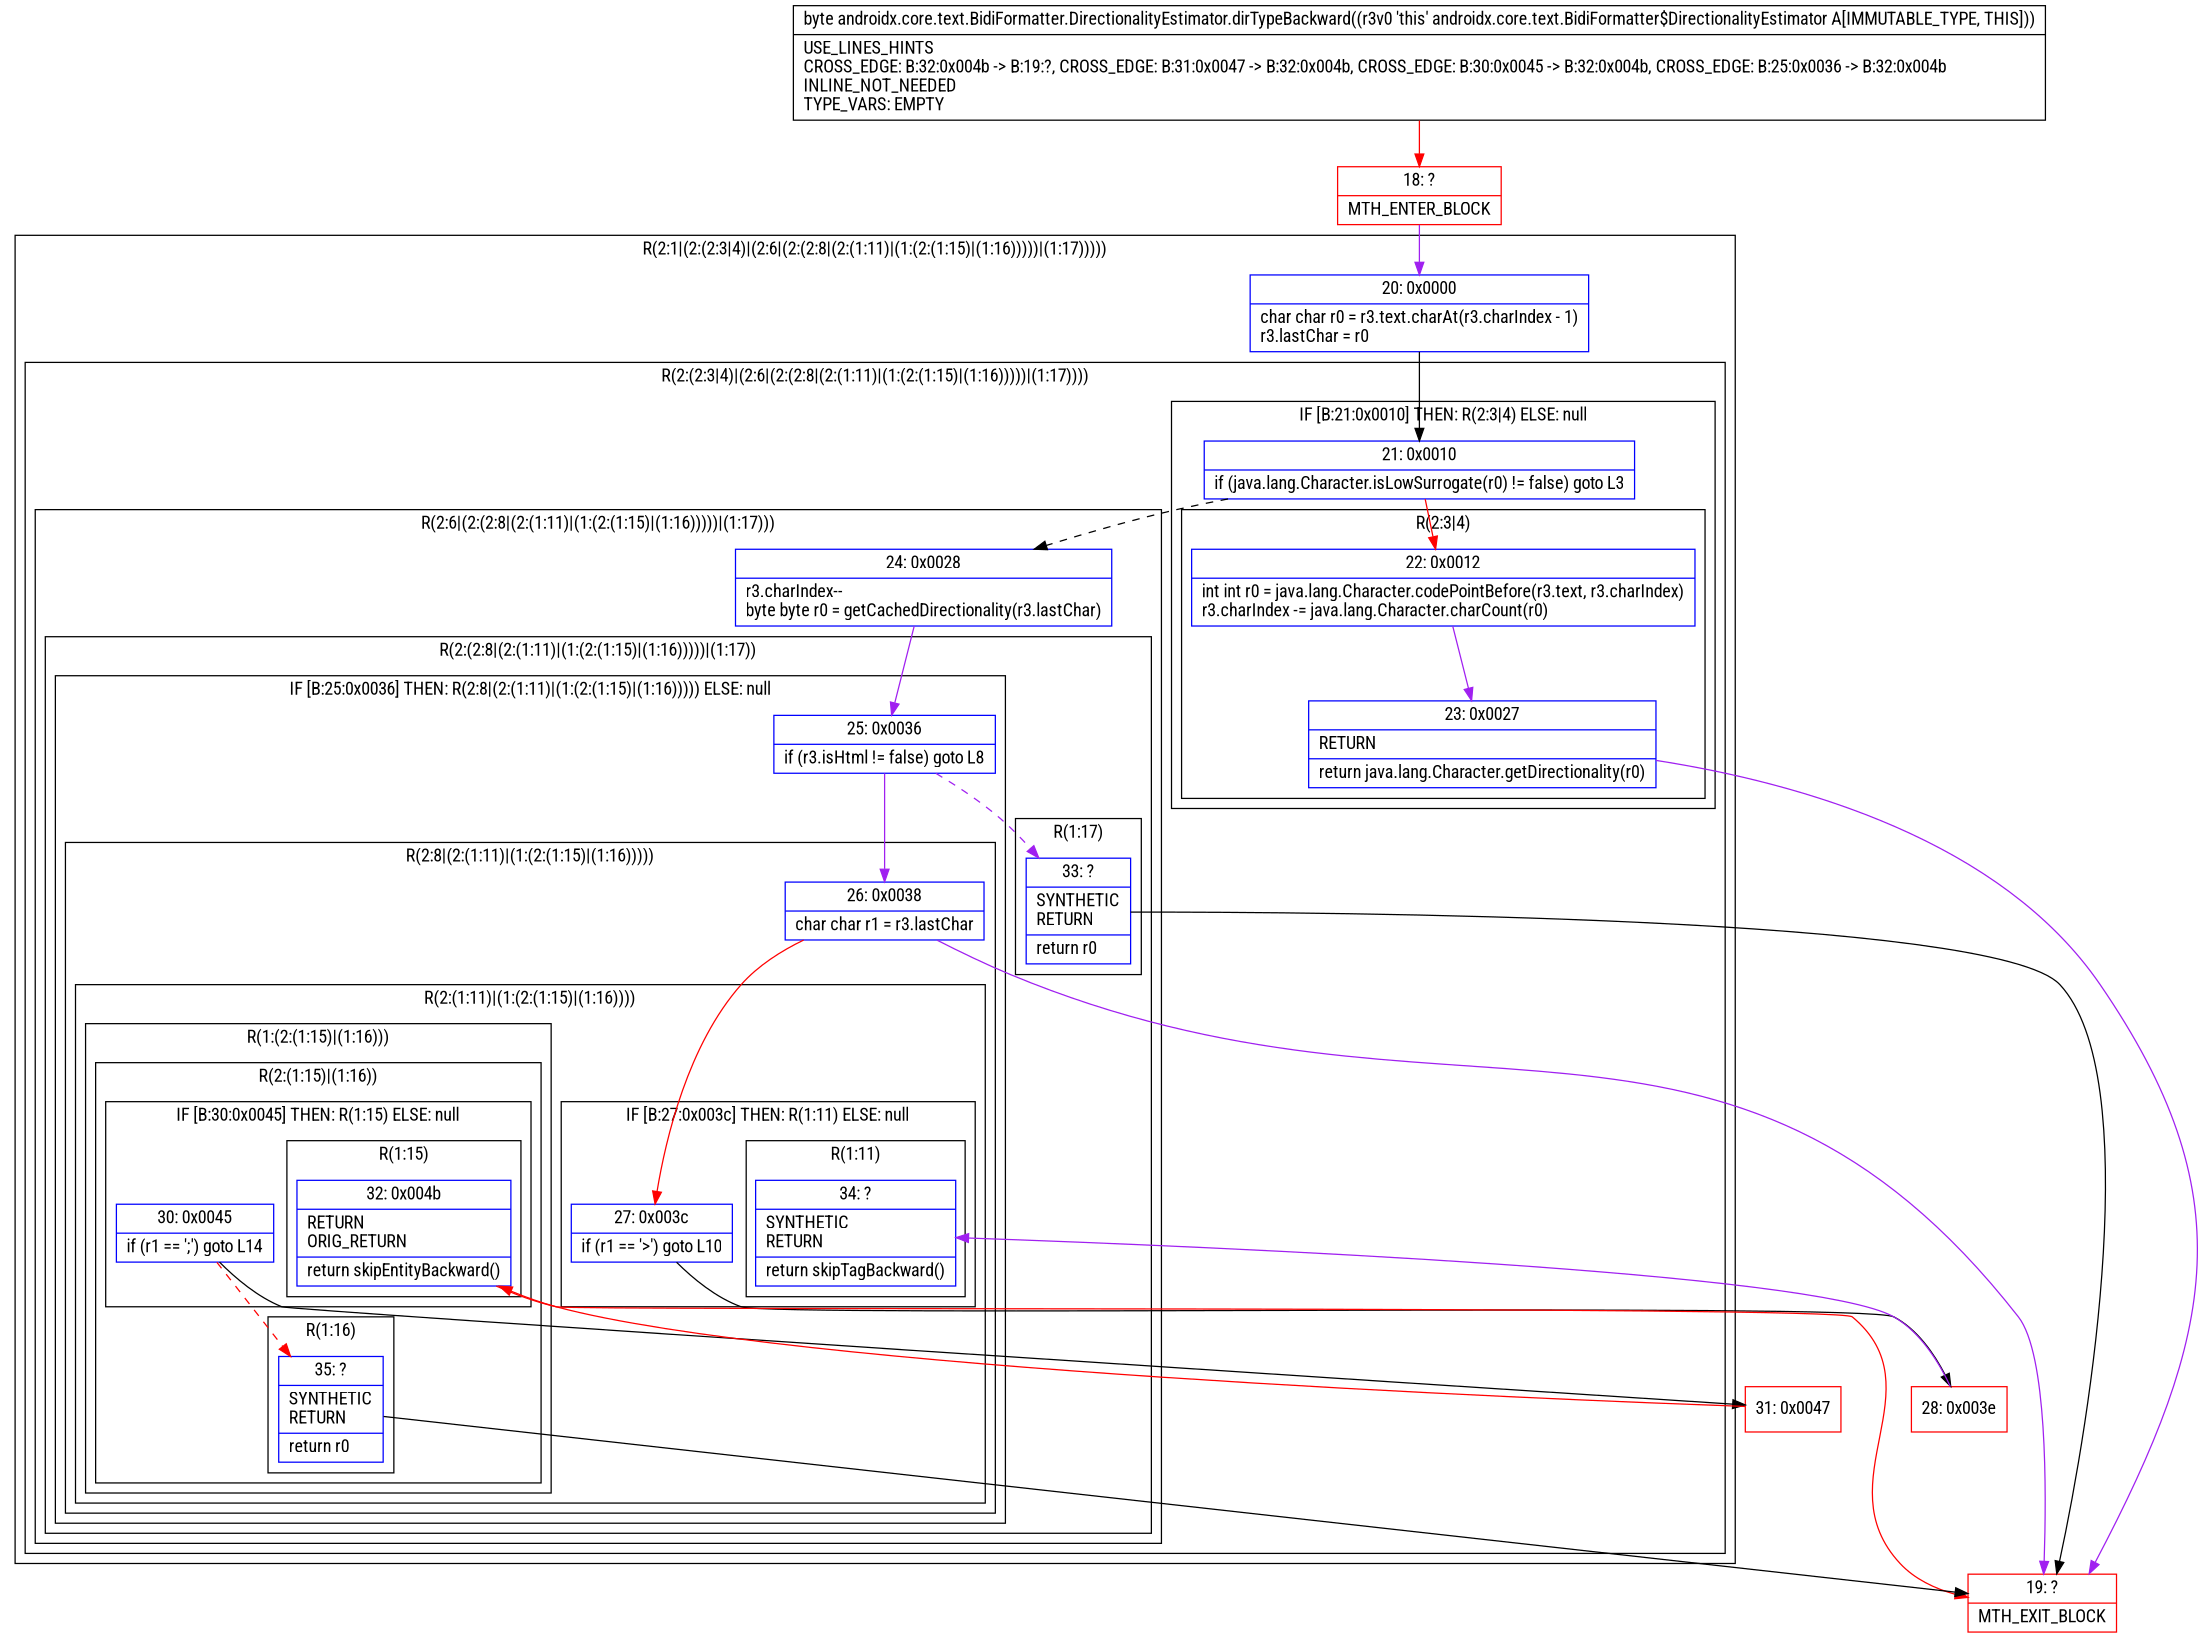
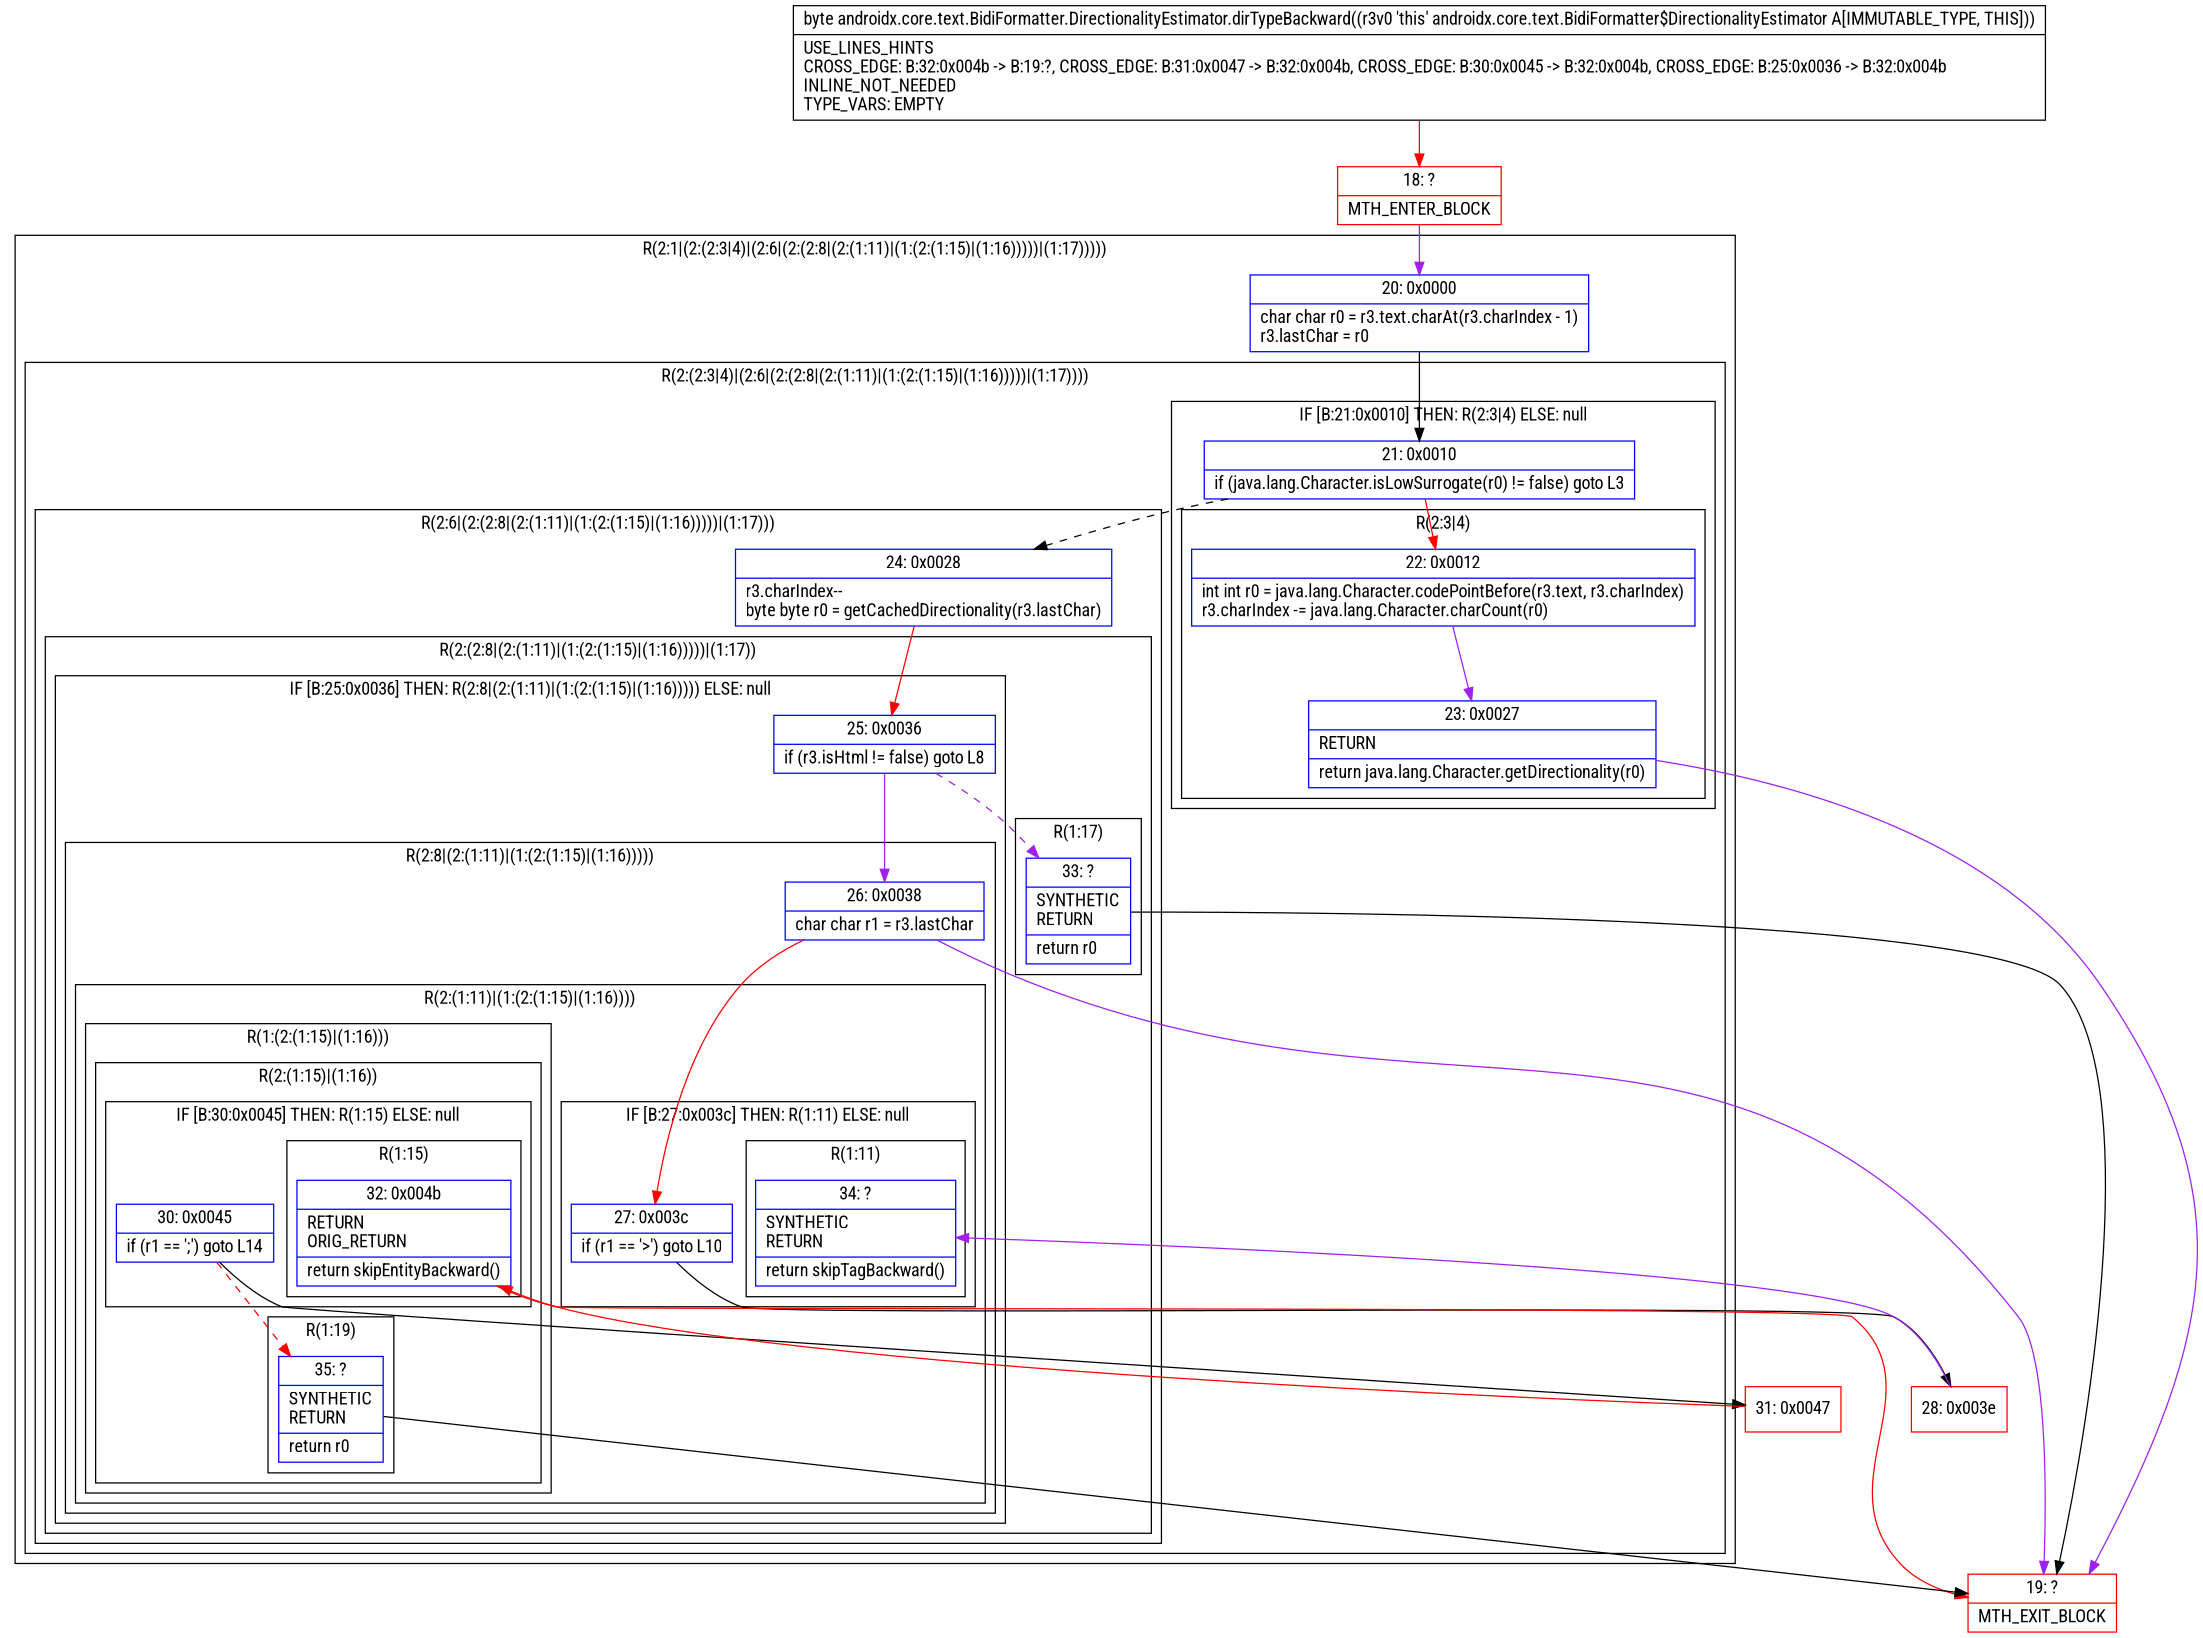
(904, 665) -> (904, 665)
(331, 1331) -> (331, 1331)
